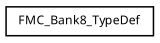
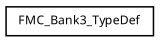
(80, 21) -> (80, 21)
